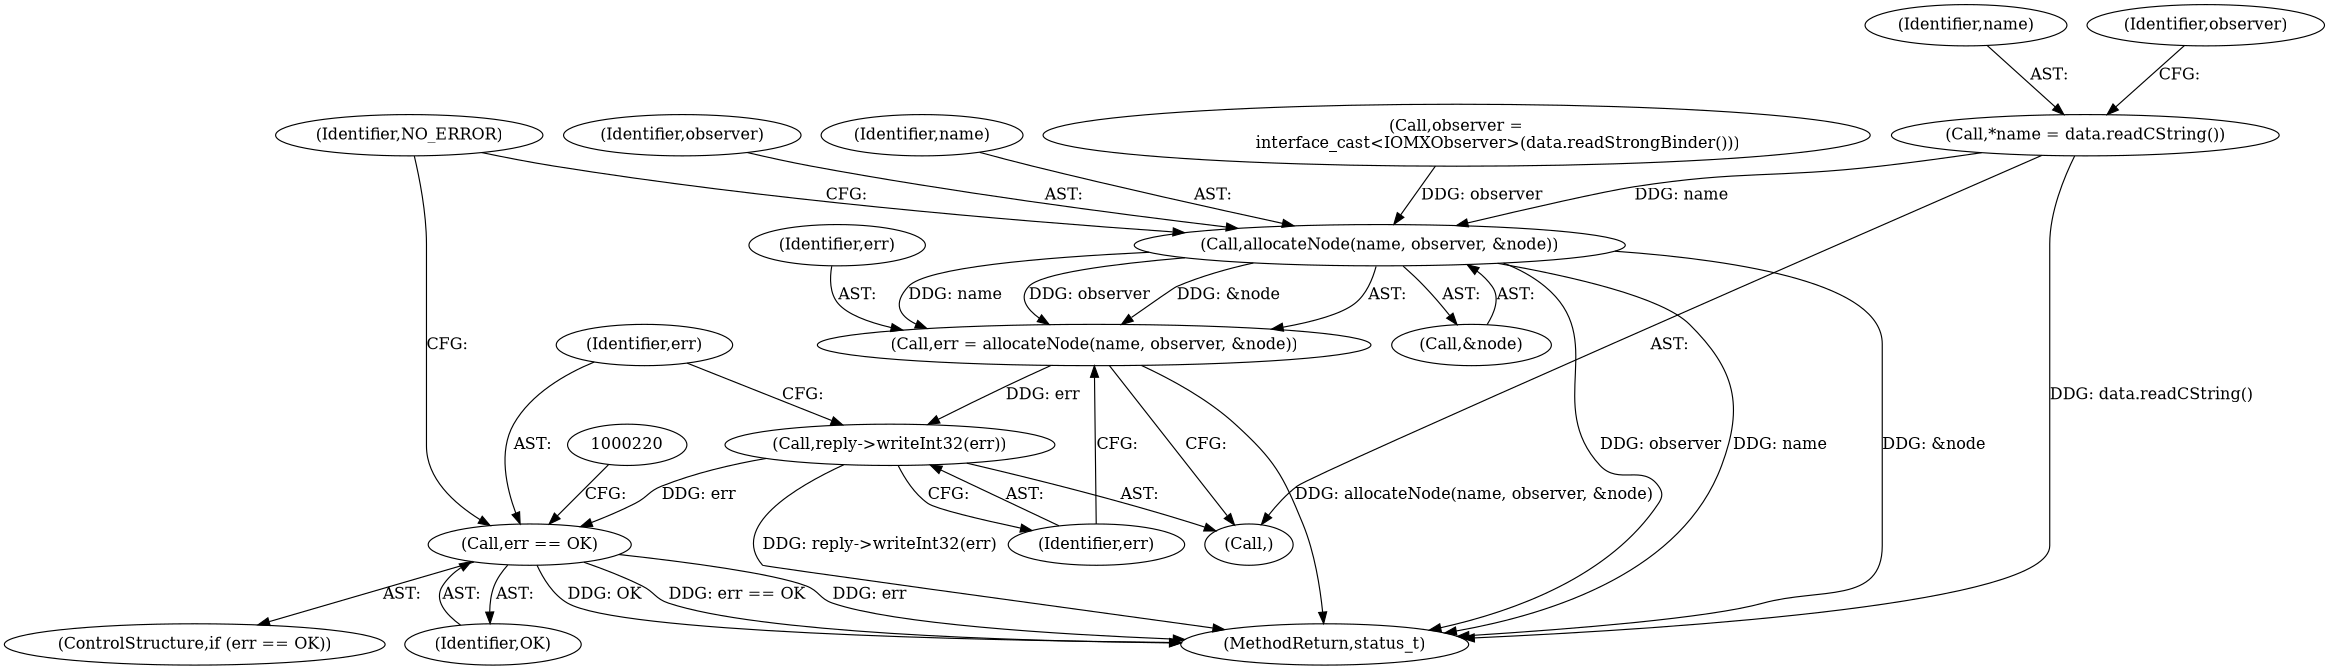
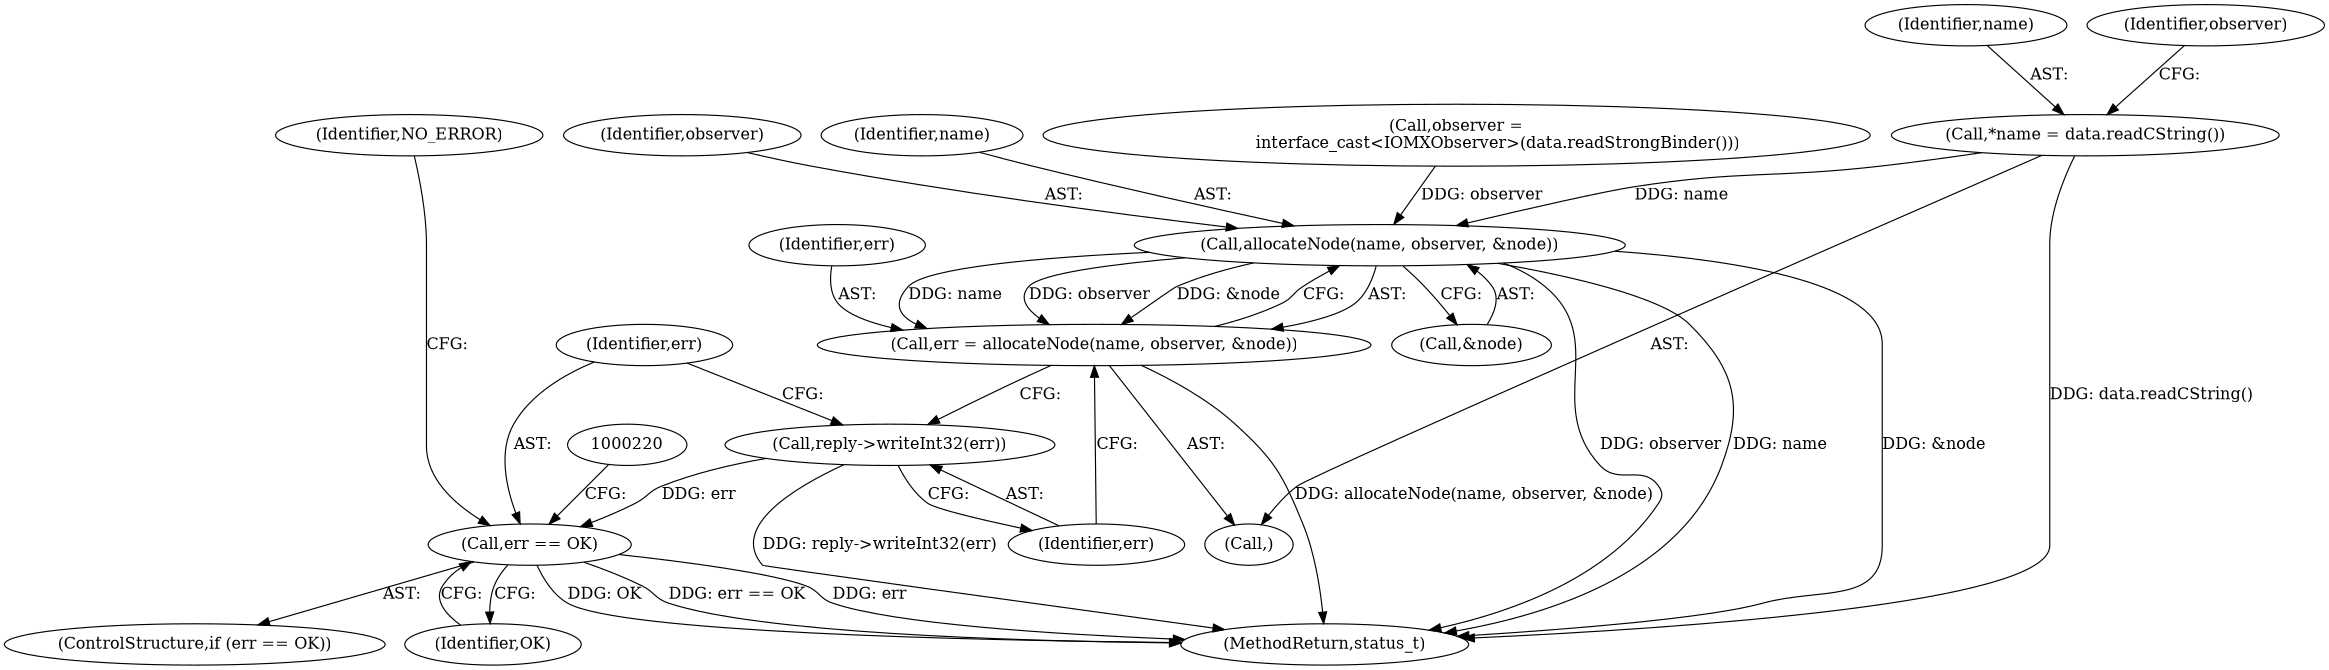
(826, 202) -> (1276, 306)
(1464, 295) -> (1464, 295)
(1043, 395) -> (1043, 395)
(1209, 445) -> (1209, 445)
(1086, 493) -> none
(464, 595) -> (464, 595)
(518, 595) -> (518, 595)
